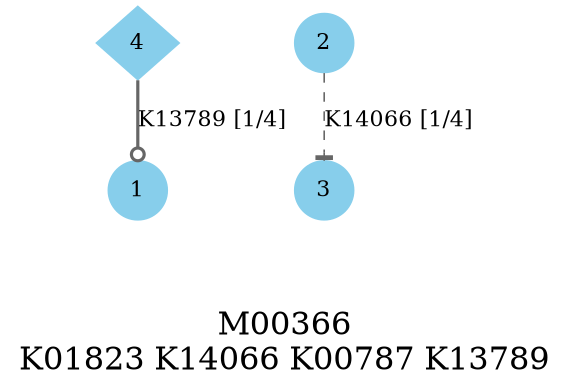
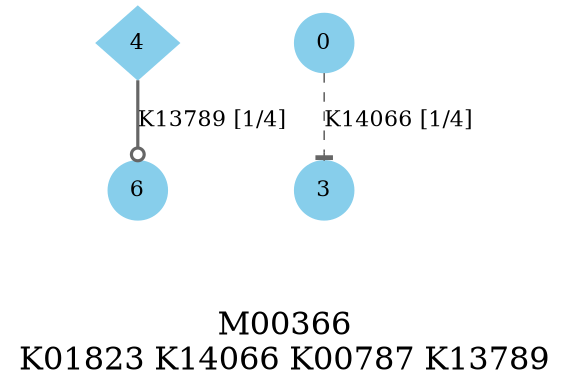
(324, 43) -> (324, 43)
(138, 190) -> (138, 190)
